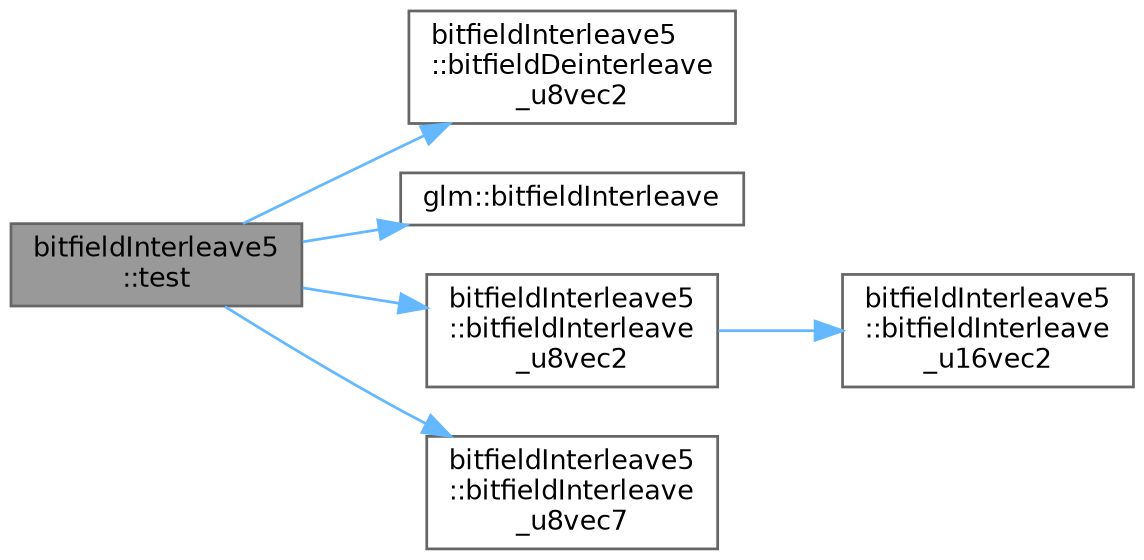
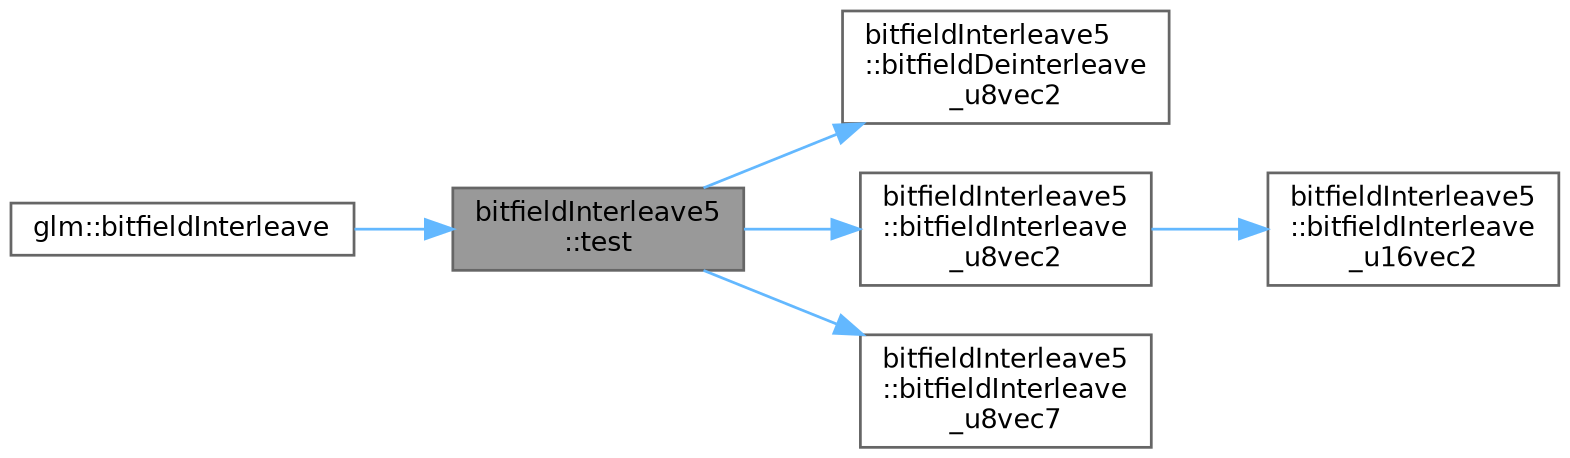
(341, 236) -> (390, 229)
